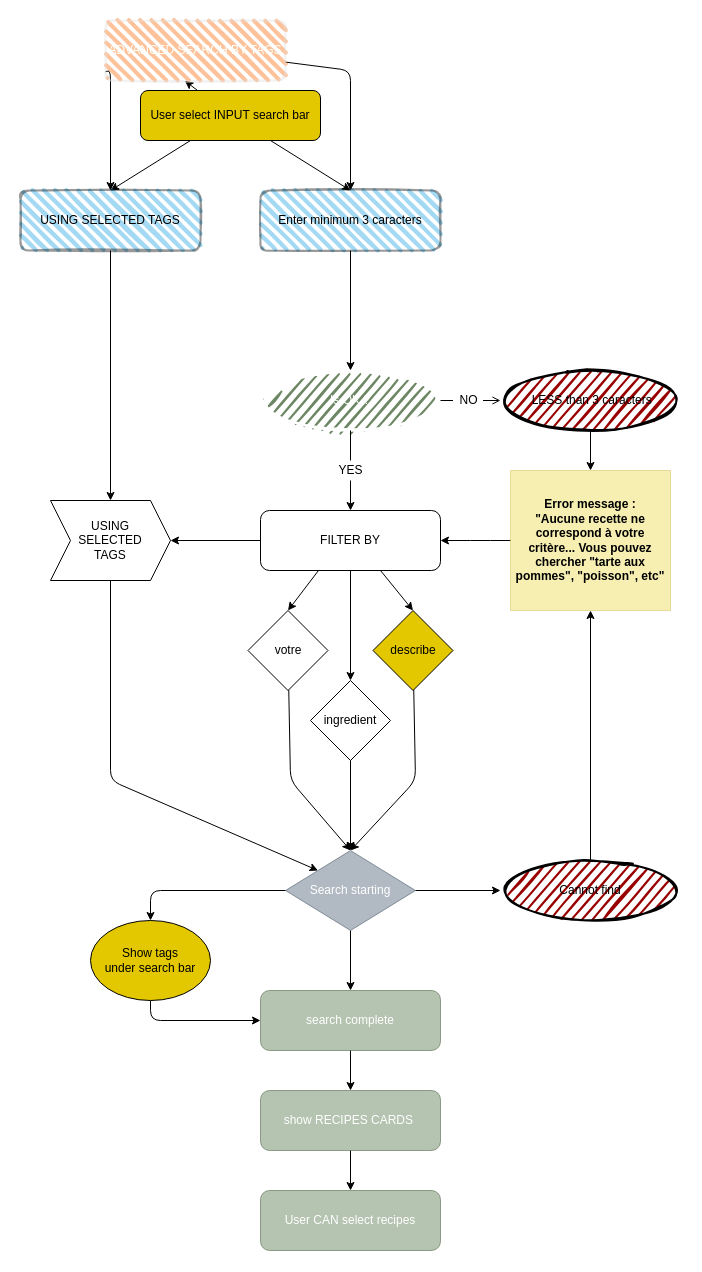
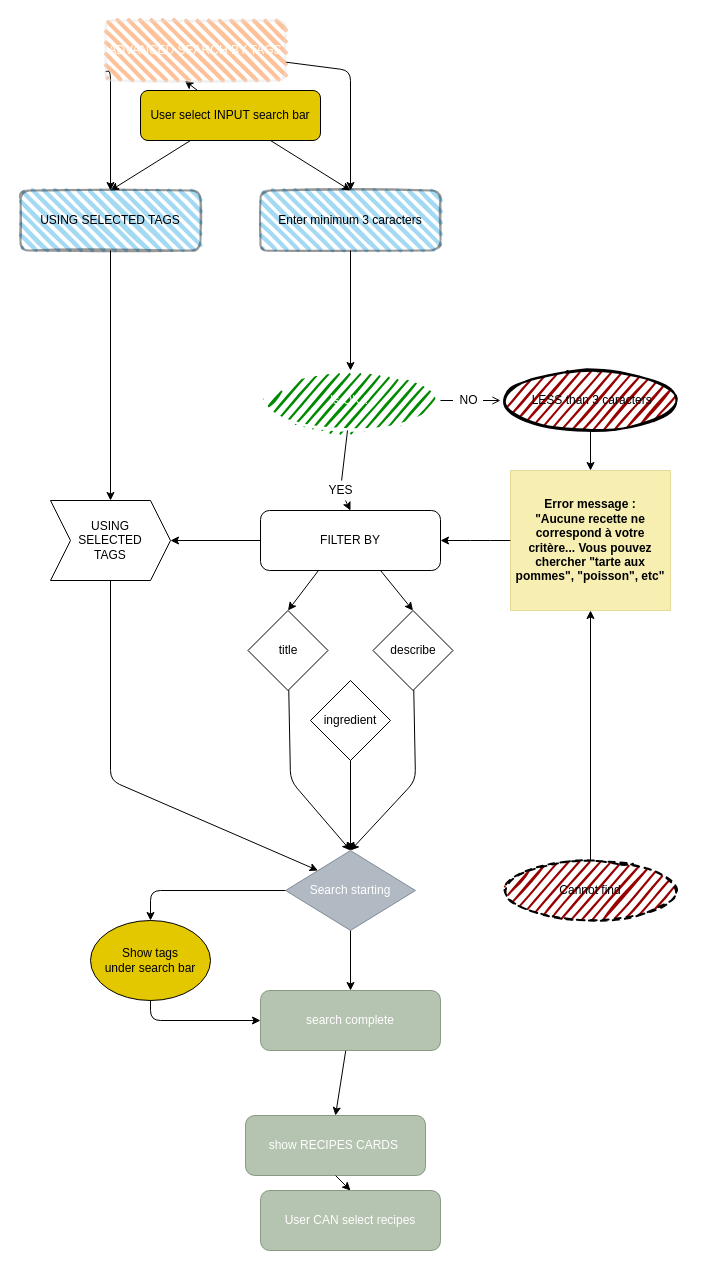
(351, 401) -> (351, 401)
(351, 471) -> (341, 491)
(351, 622) -> none
(289, 651) -> (289, 651)
(413, 651) -> (413, 651)
(455, 891) -> none
(591, 891) -> (591, 891)
(351, 1121) -> (336, 1146)
